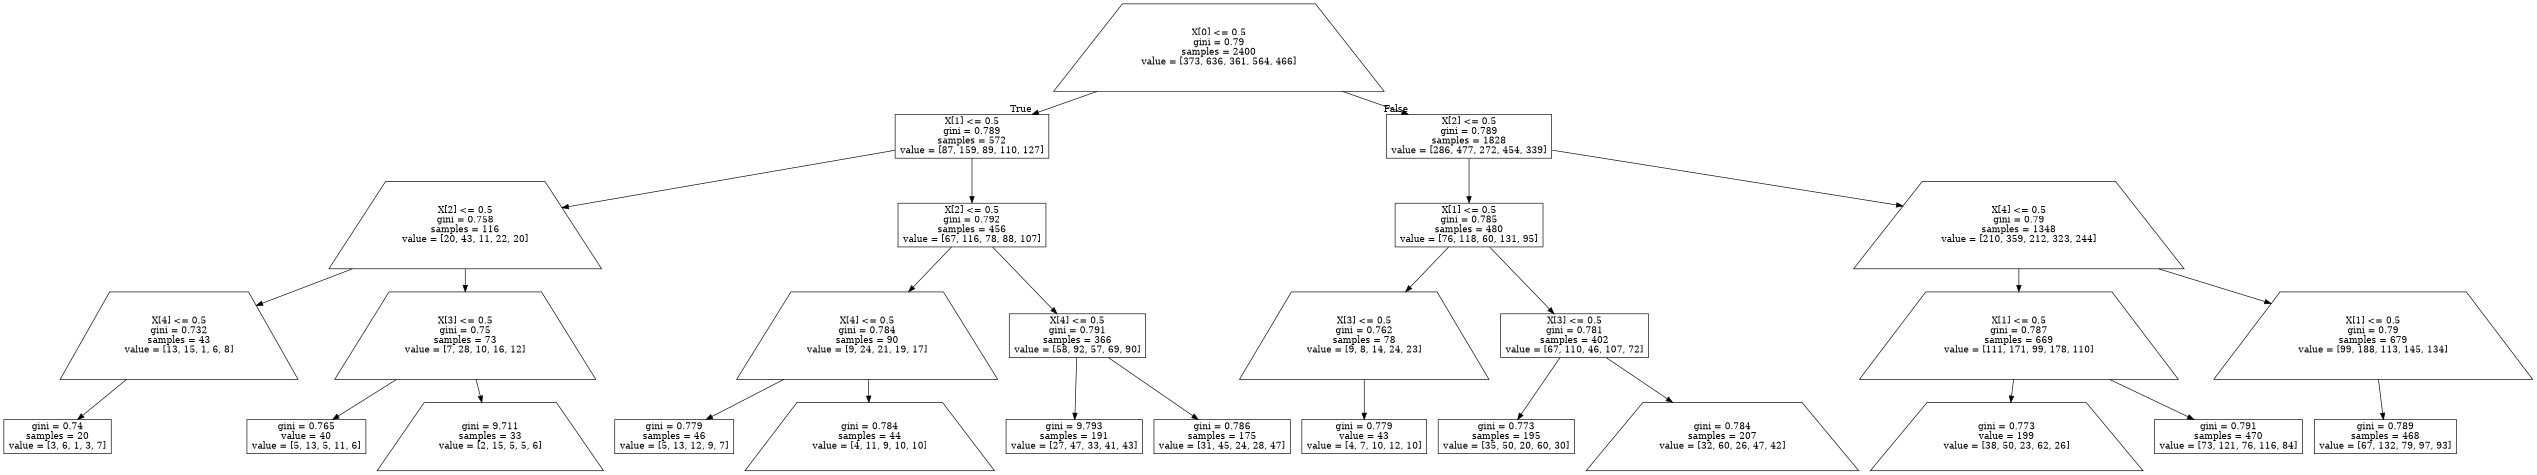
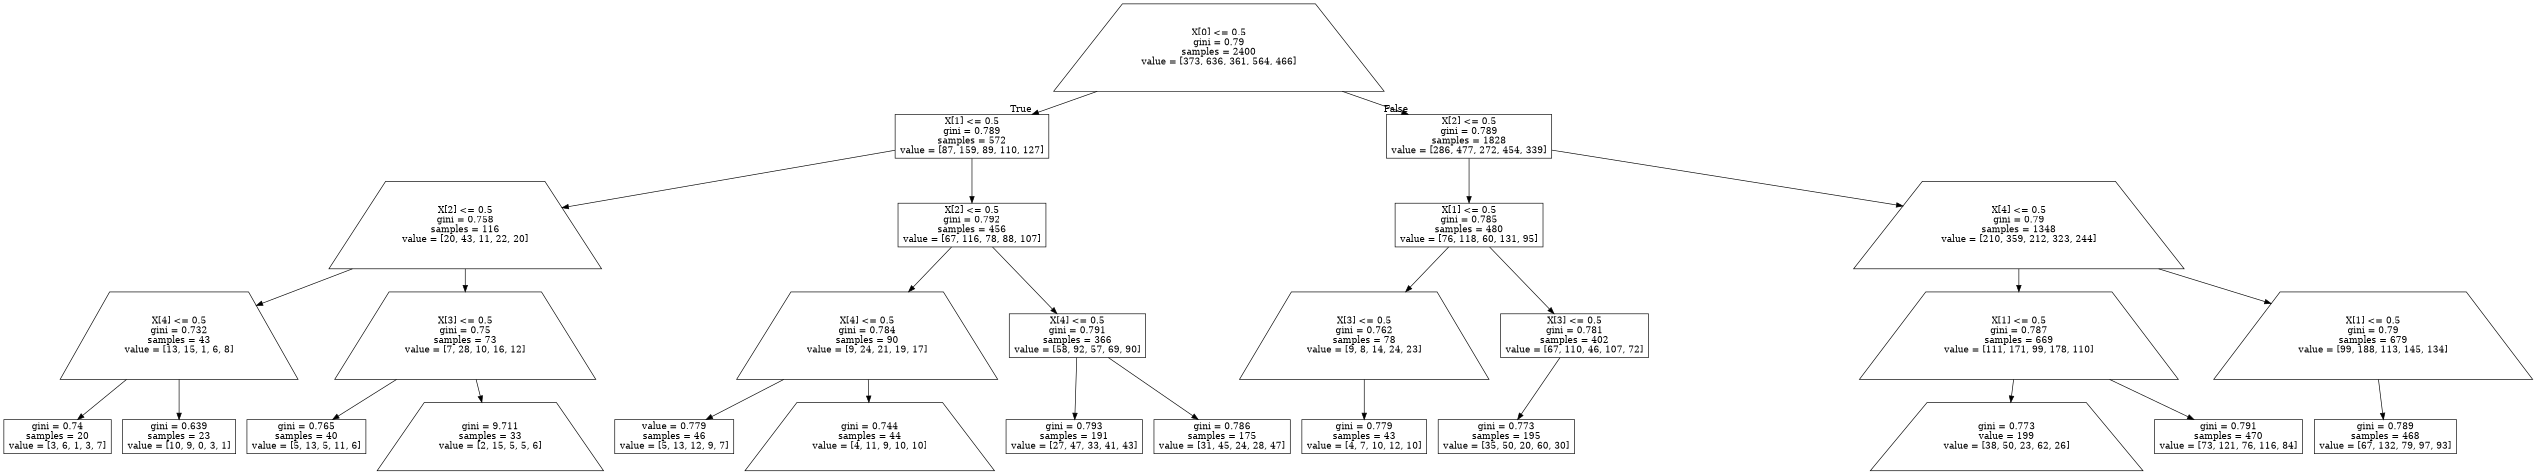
none -> (179, 437)
(306, 437) -> (306, 437)
(674, 437) -> (674, 437)
(870, 437) -> (870, 437)
(1074, 437) -> (1074, 437)
(1364, 437) -> (1364, 437)
(1722, 437) -> none
